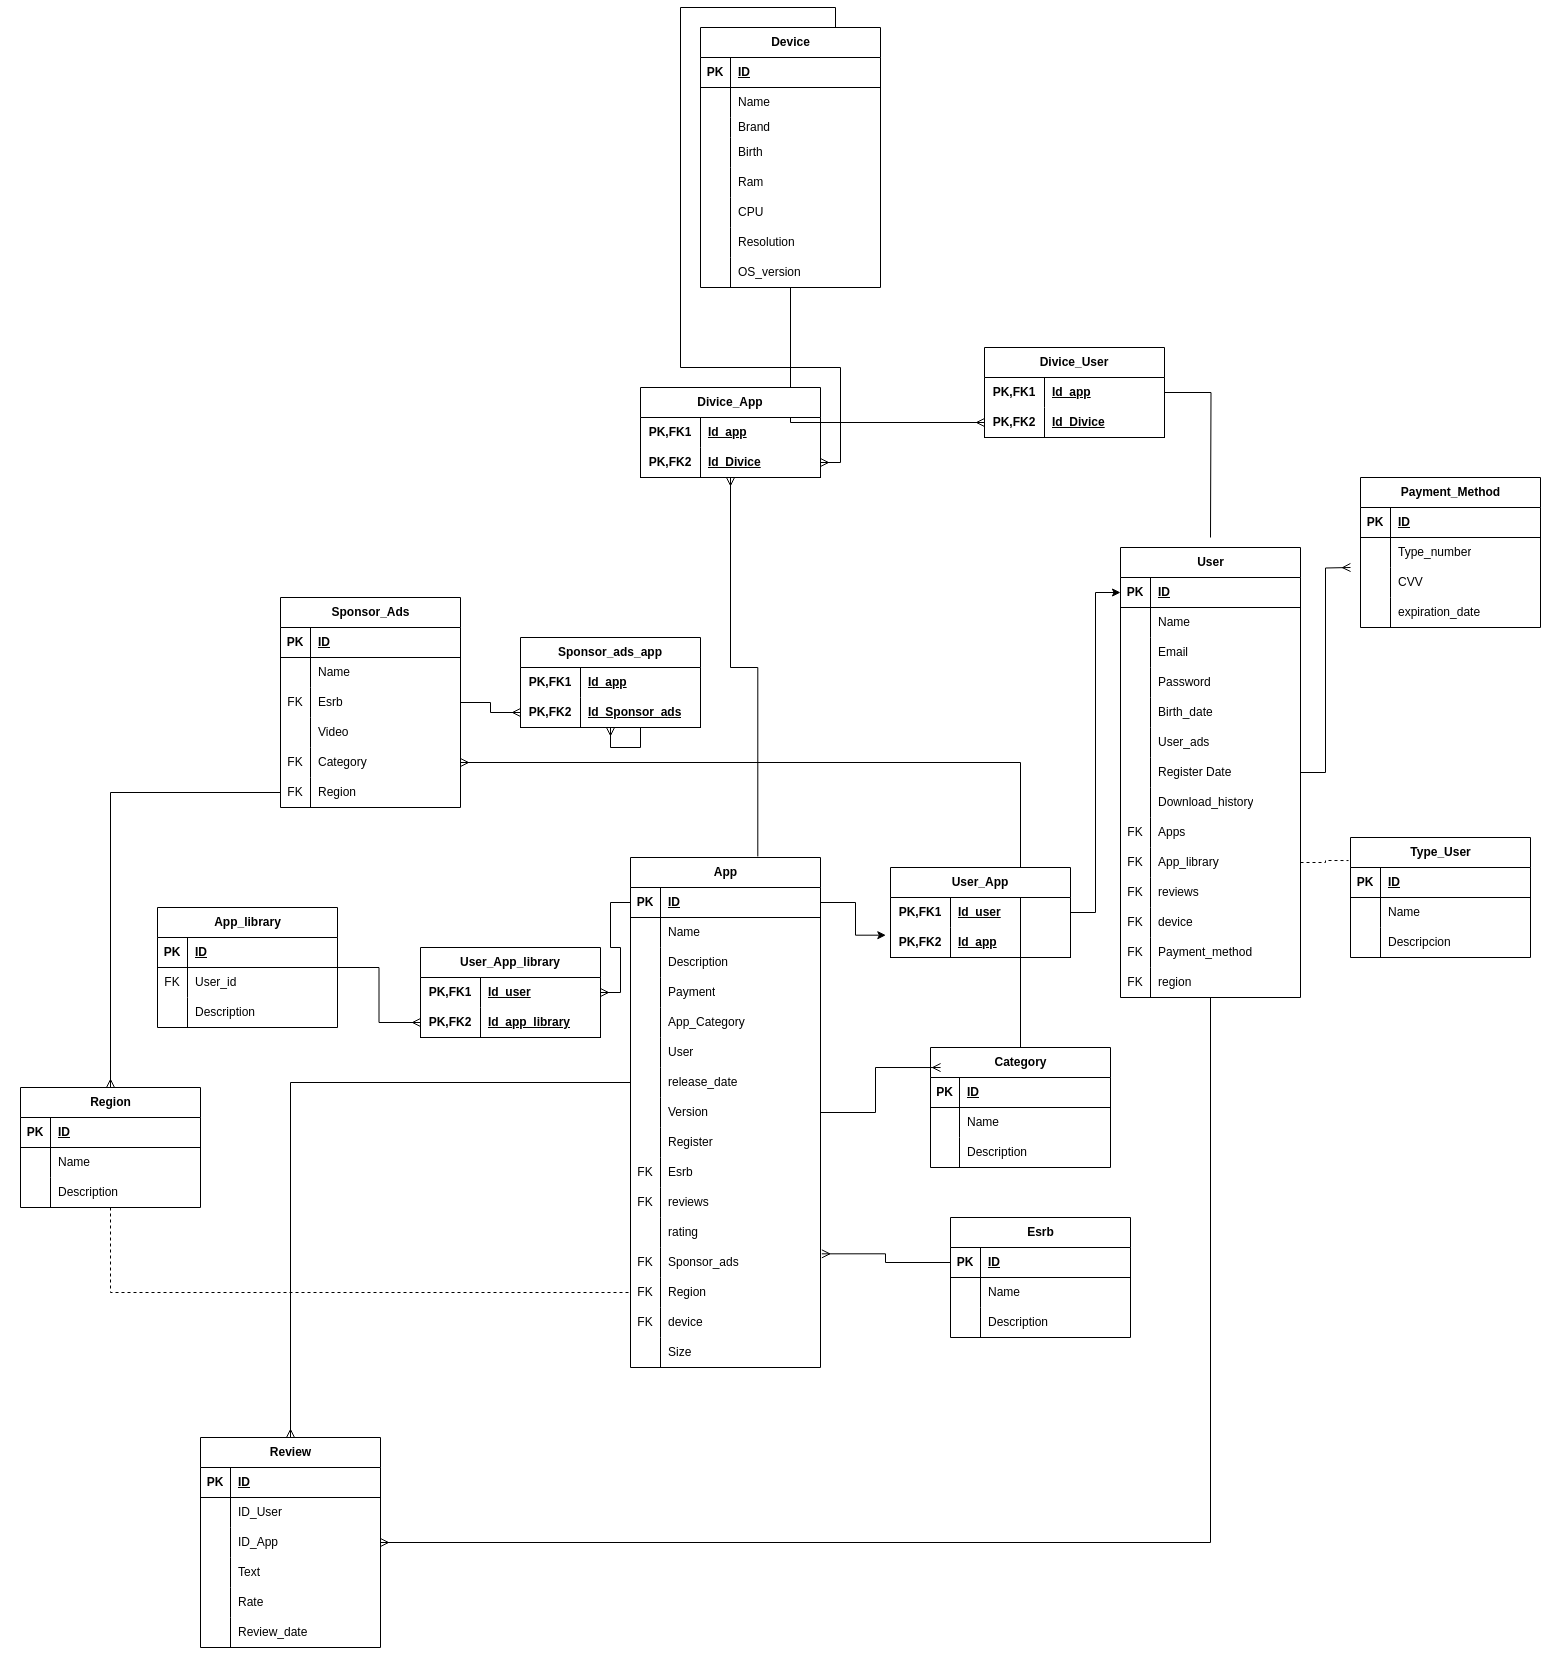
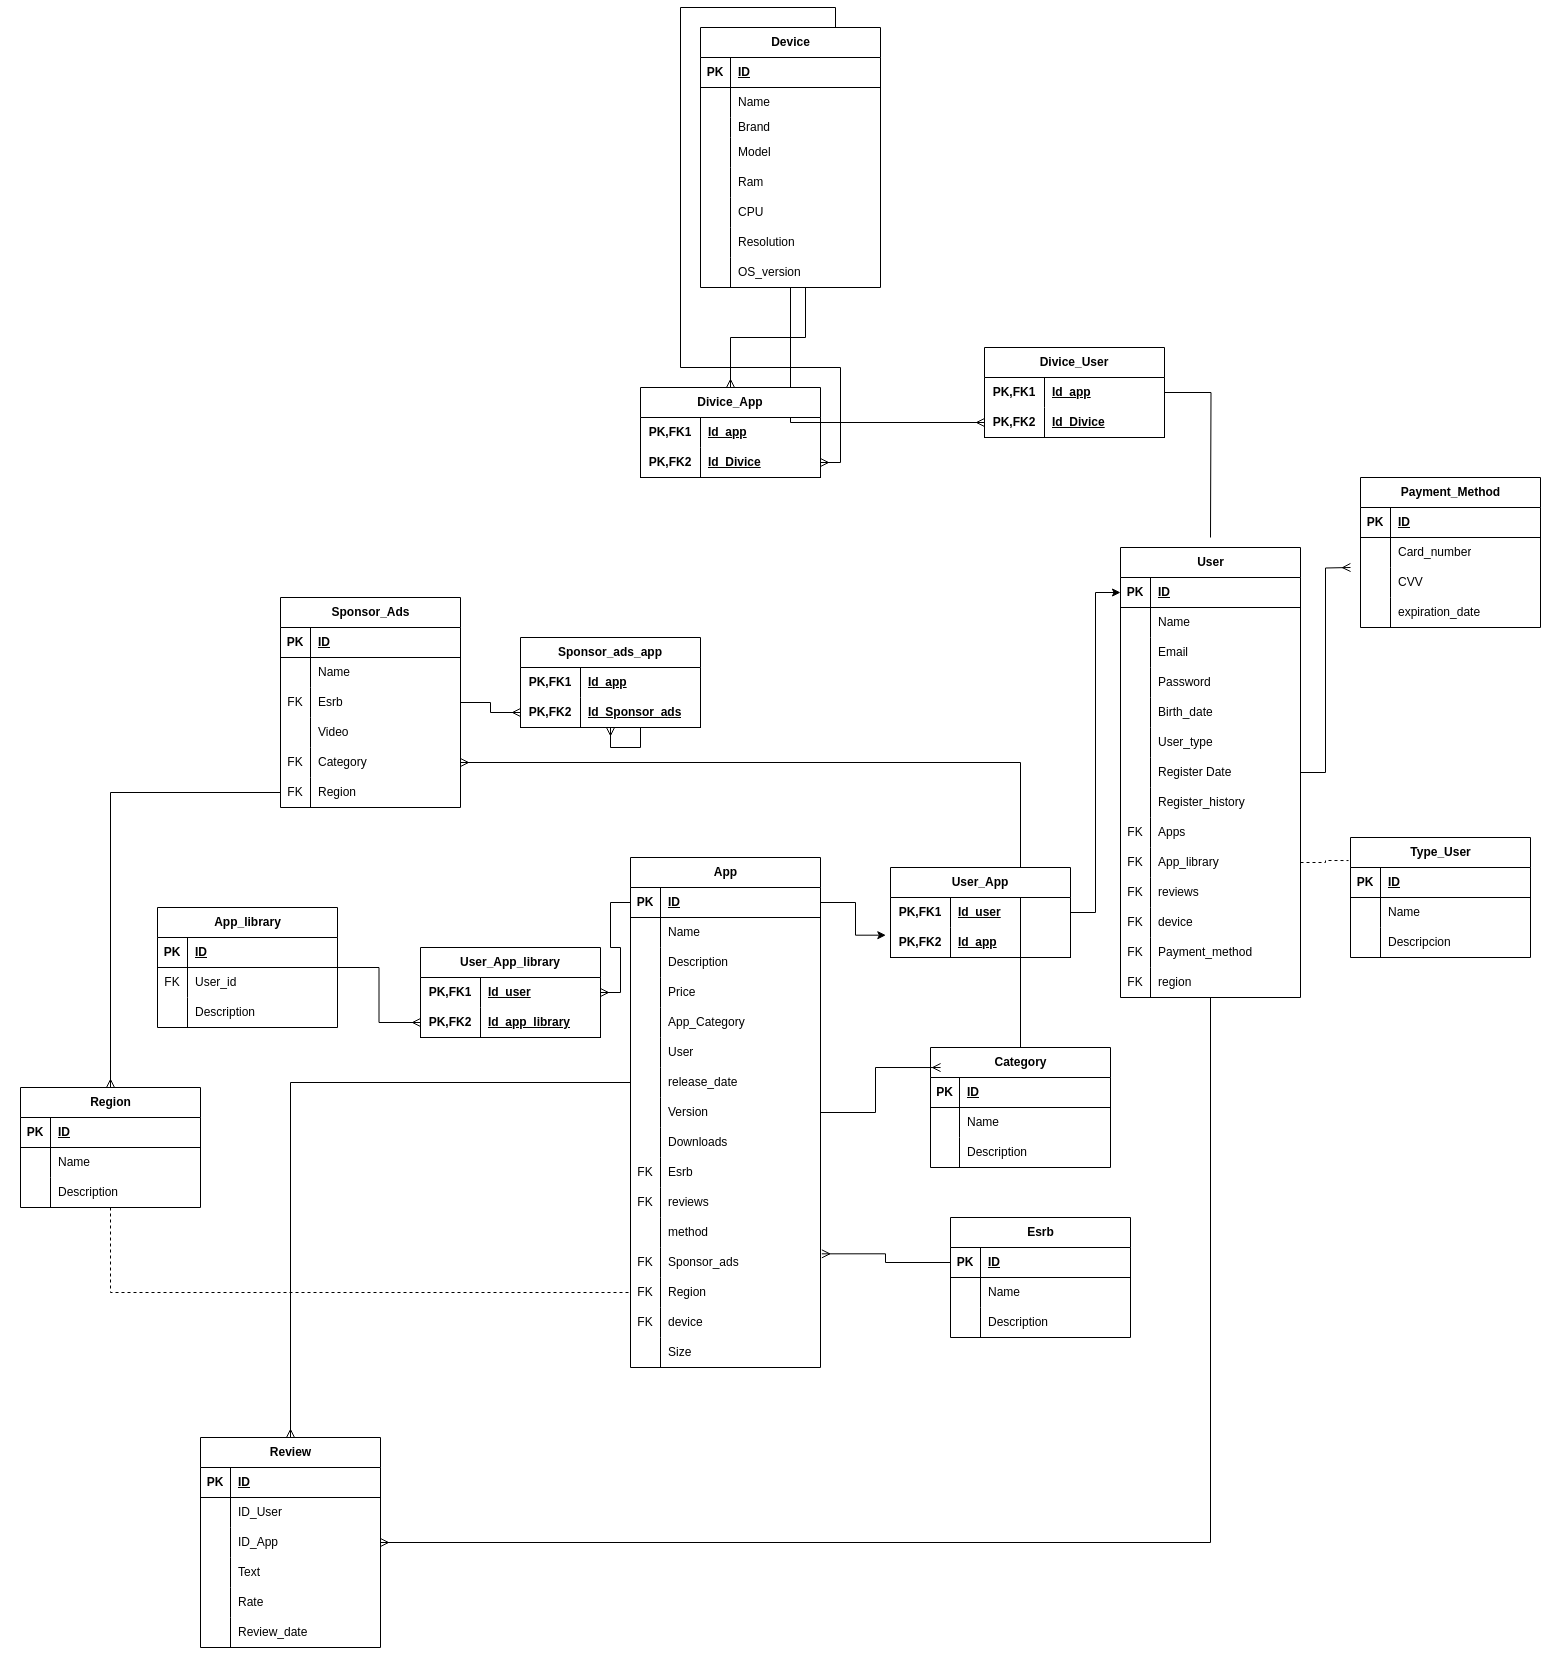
(754, 153) -> (754, 153)
(1435, 553) -> (1435, 553)
(744, 668) -> (767, 338)
(1185, 743) -> (1189, 743)
(1209, 803) -> (1209, 803)
(692, 993) -> (684, 993)
(694, 1143) -> (697, 1143)
(687, 1233) -> (689, 1233)
